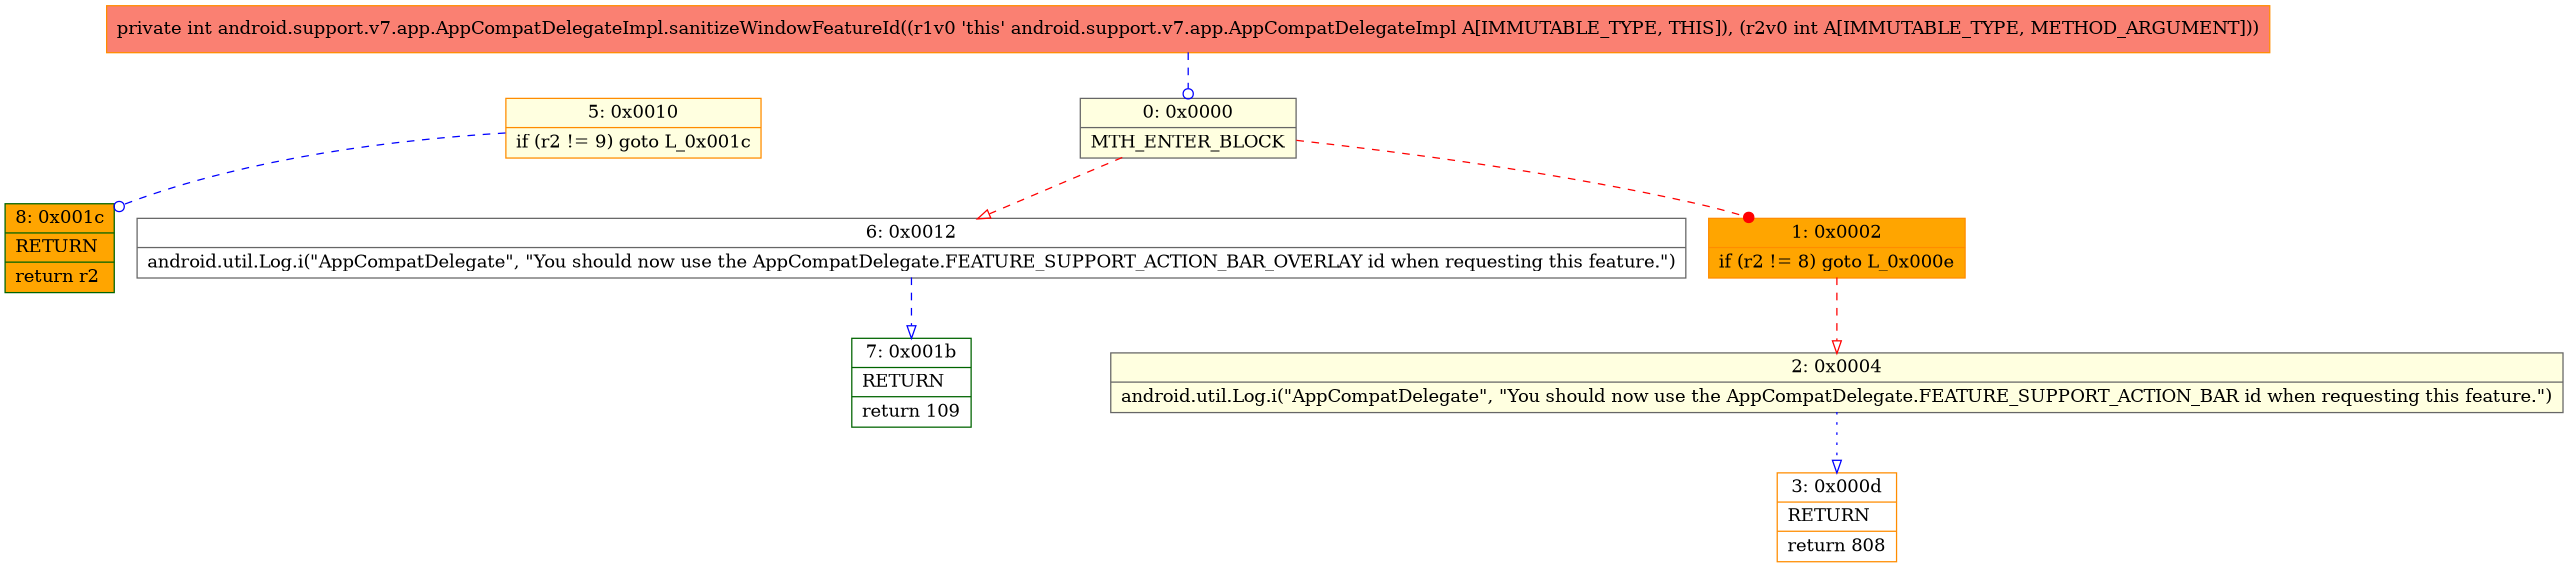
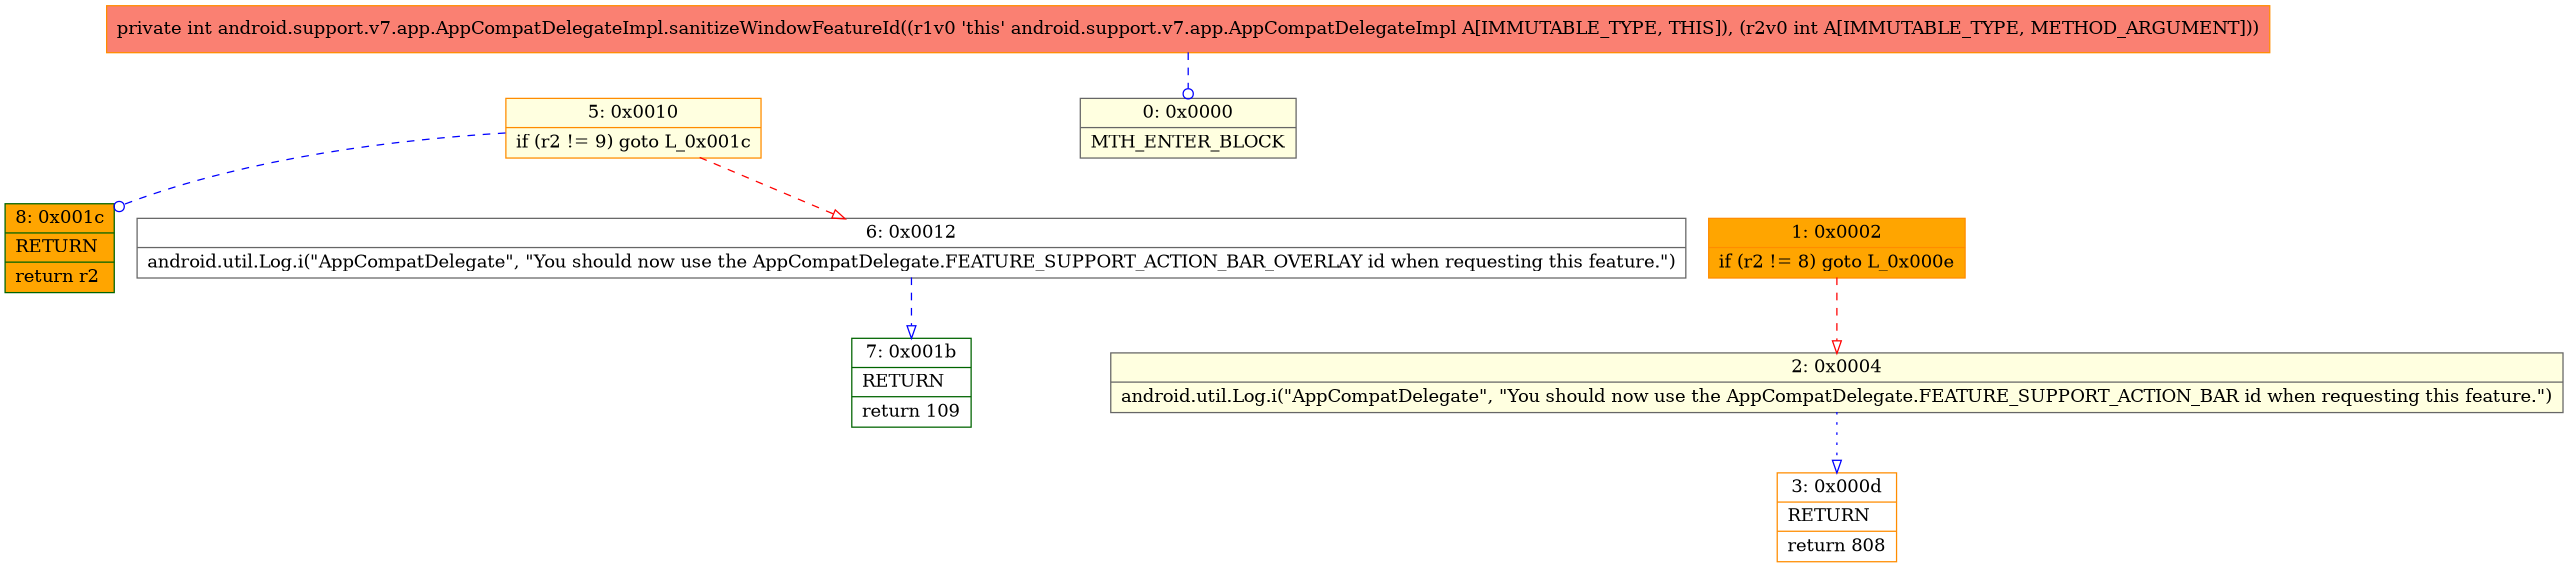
(1521, 171) -> none
(1056, 186) -> (766, 186)
